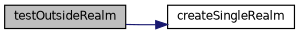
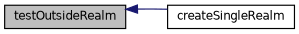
(141, 25) -> (153, 9)
